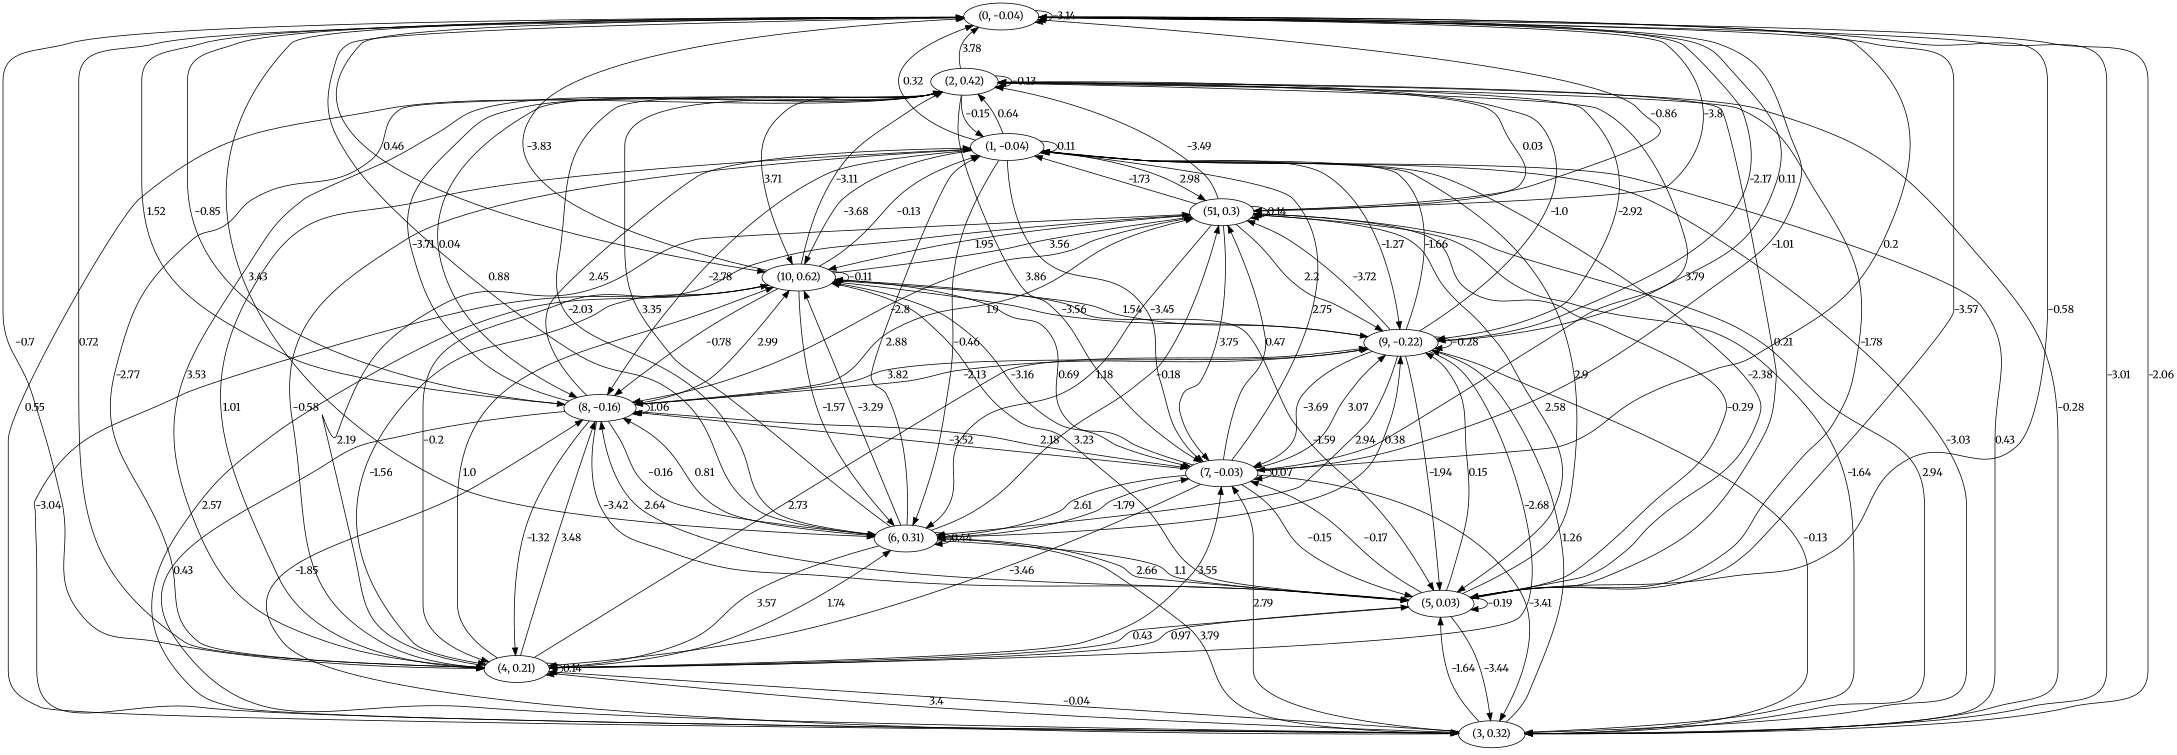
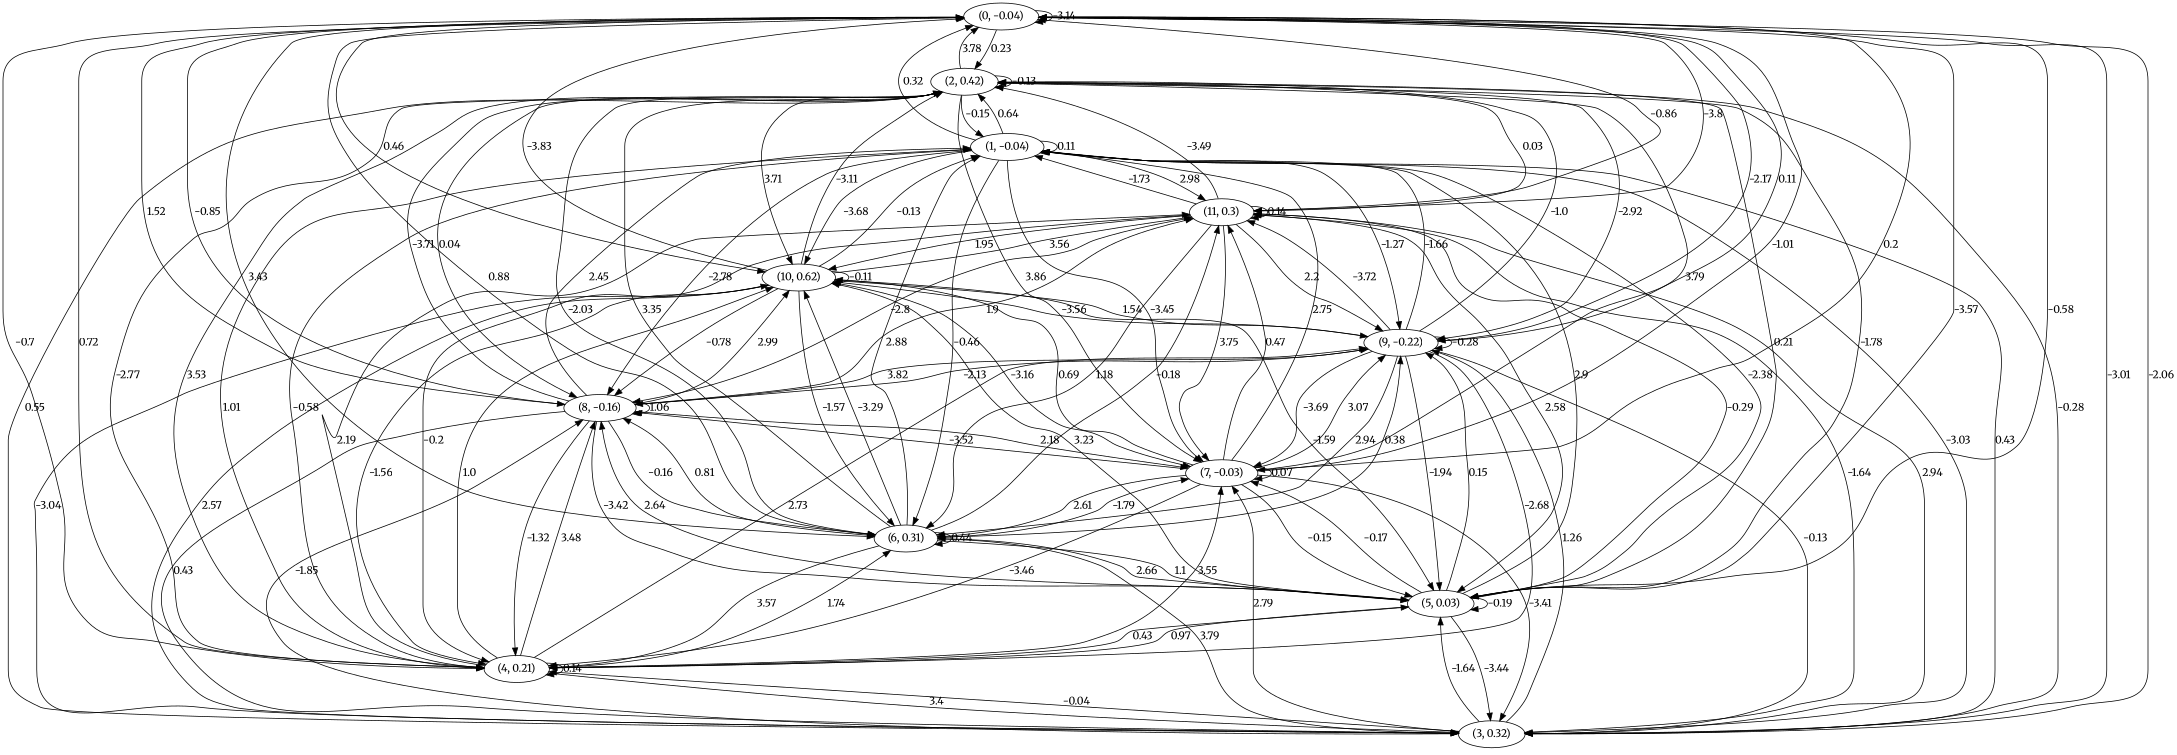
none -> (989, 47)
(1222, 212) -> (1222, 212)
